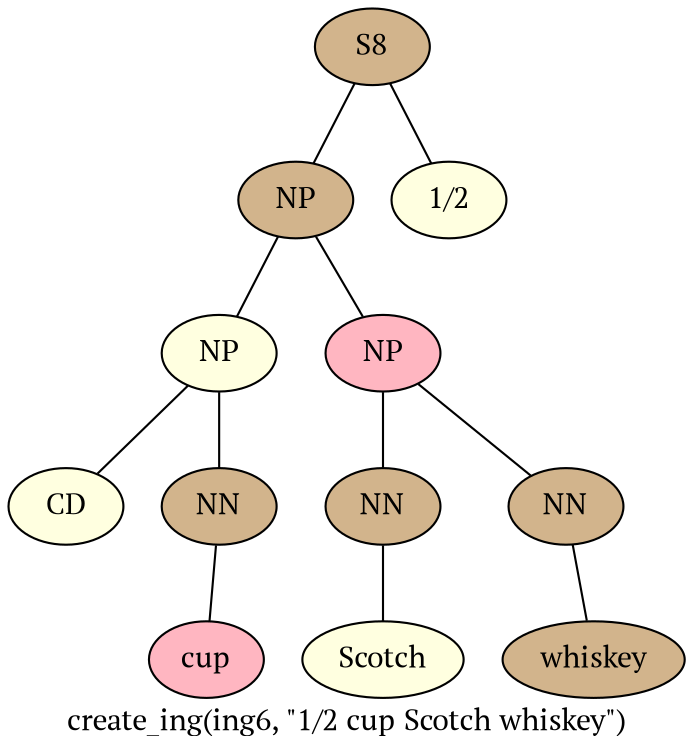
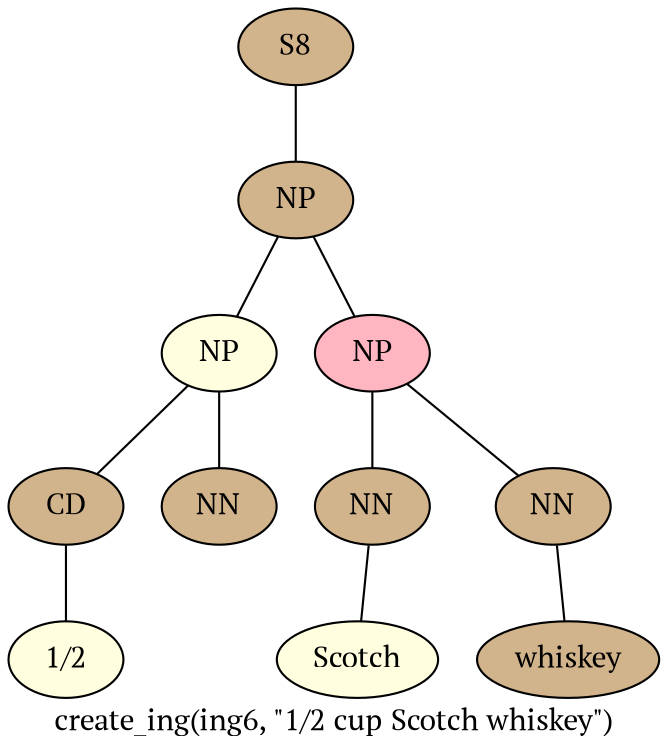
(411, 124) -> (66, 583)
(66, 506) -> (66, 506)
(206, 660) -> none
